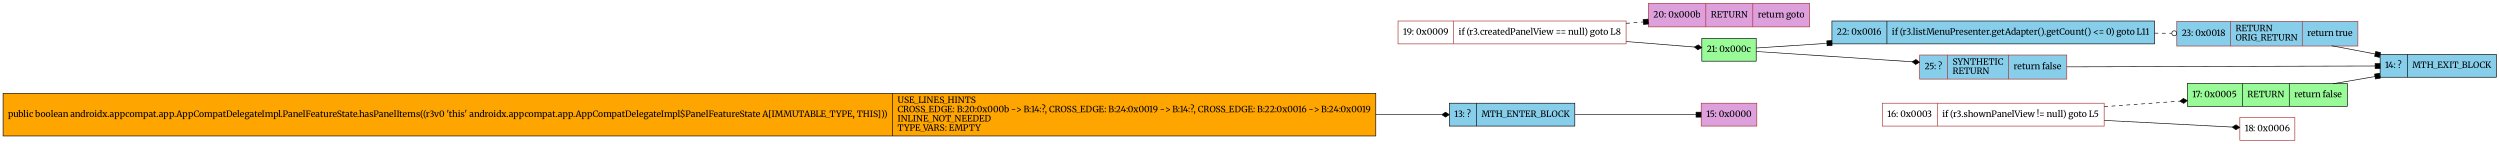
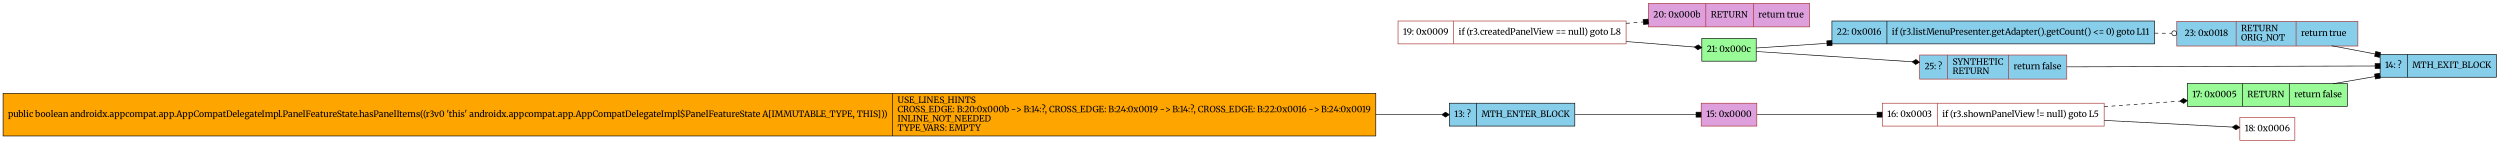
(1781, 15) -> (1781, 15)
(2266, 38) -> (2263, 38)
none -> (1816, 115)
